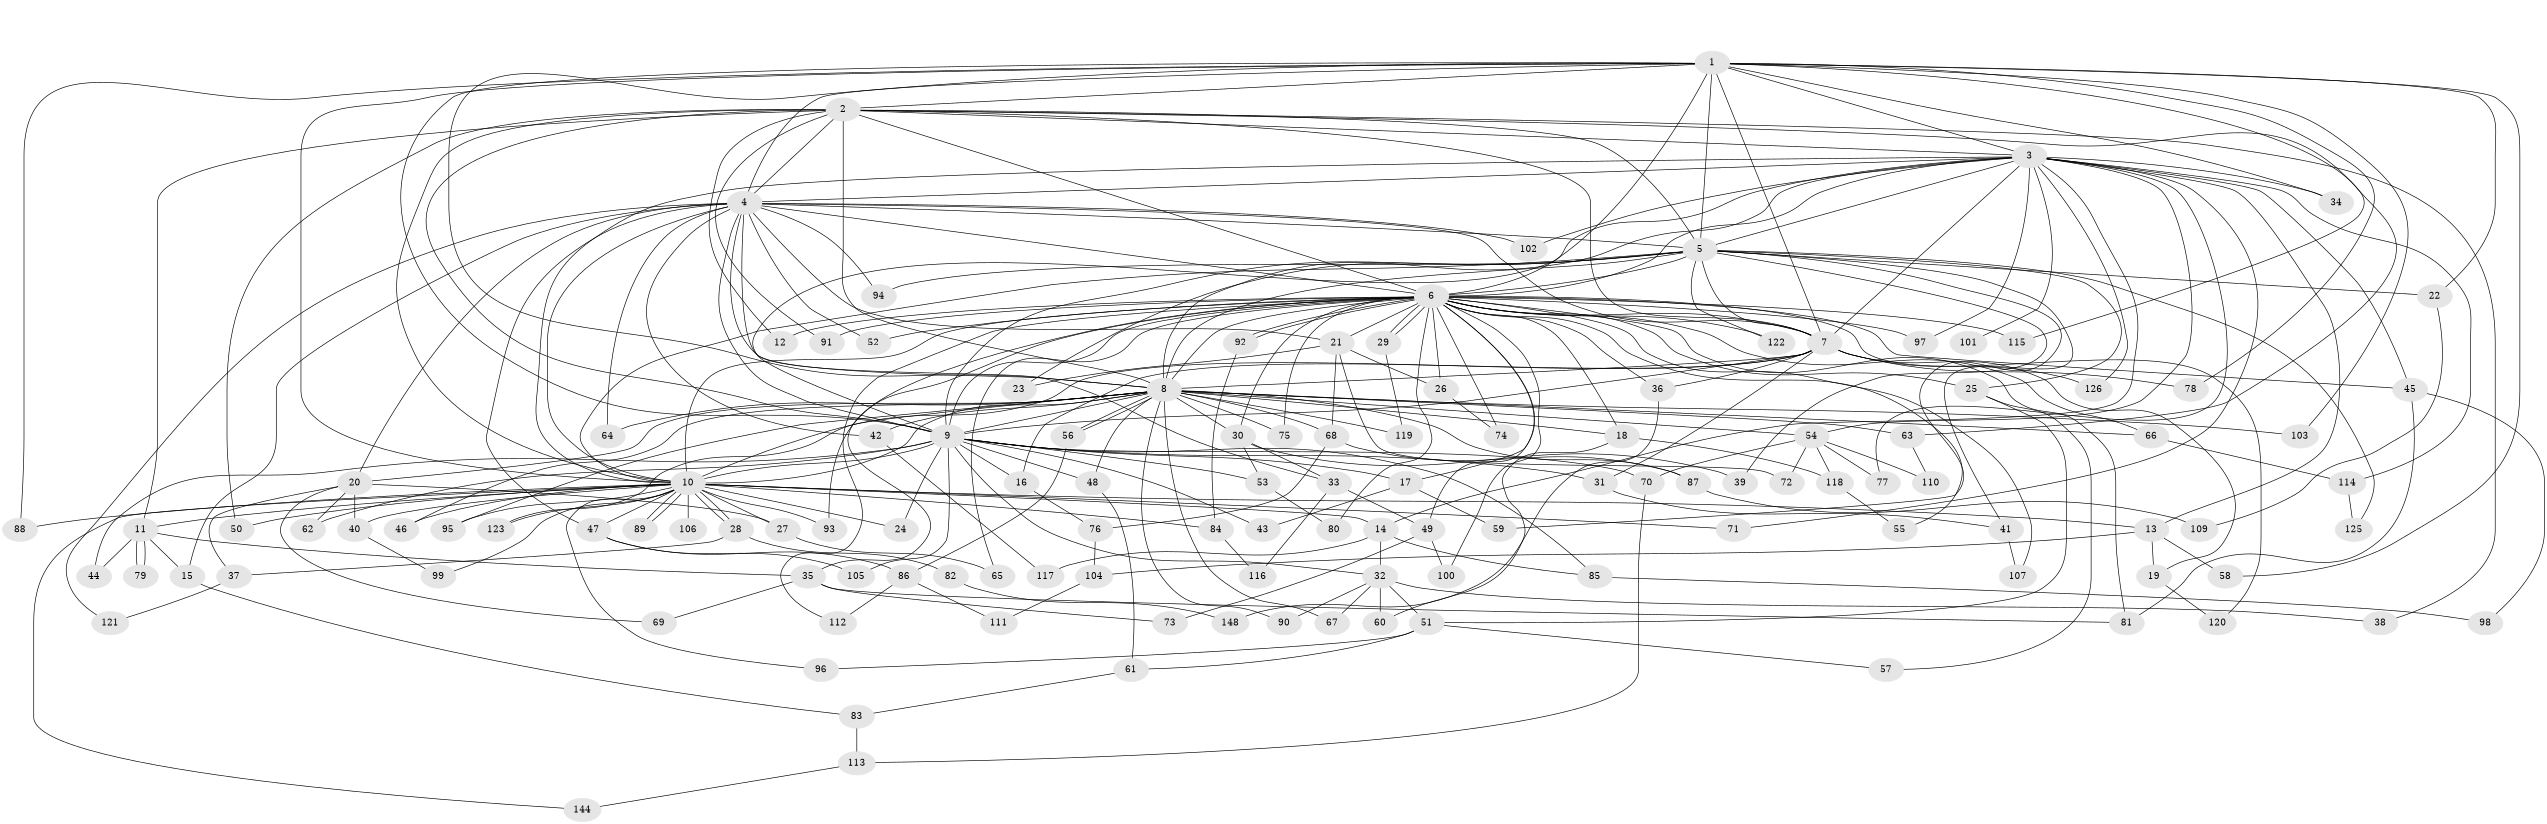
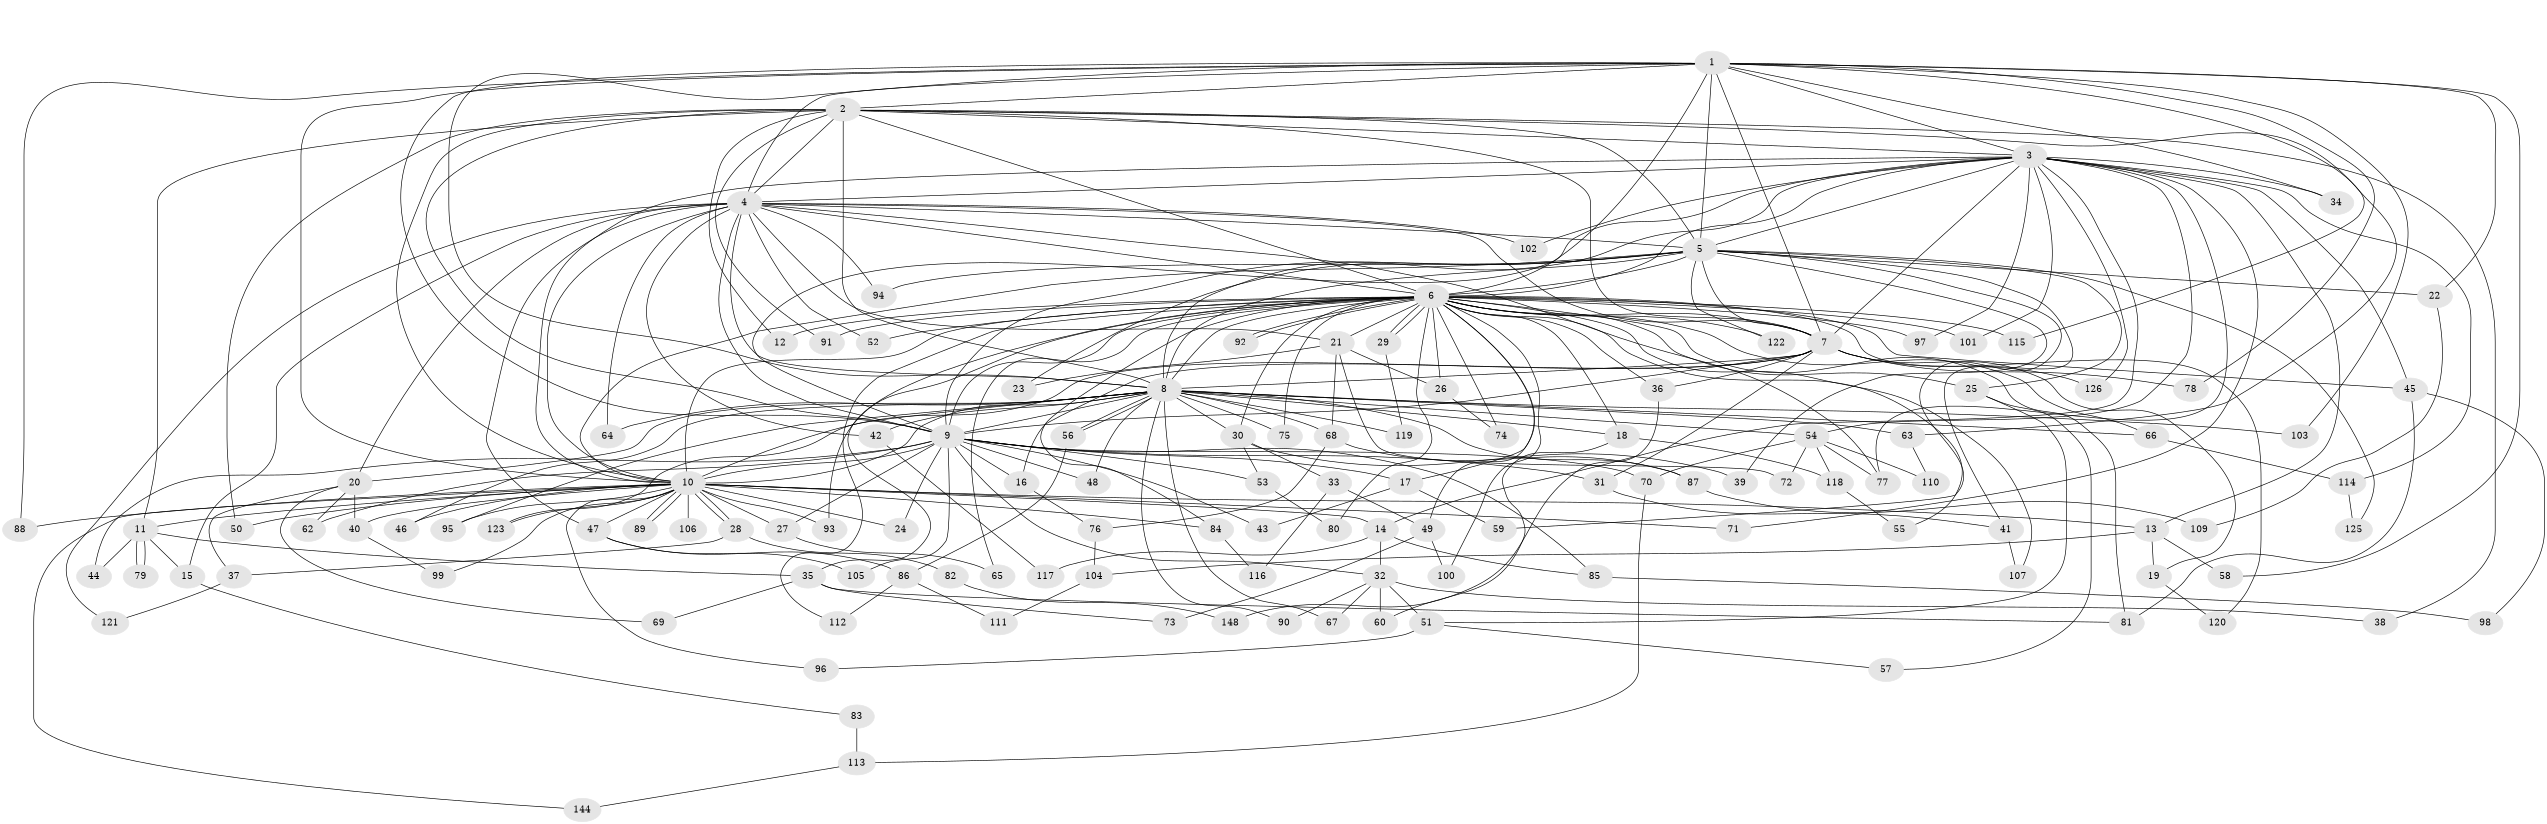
none -> (1830, 315)
(1064, 384) -> (1285, 256)
(1214, 435) -> (1138, 360)
(582, 496) -> (865, 483)
(1131, 670) -> none
